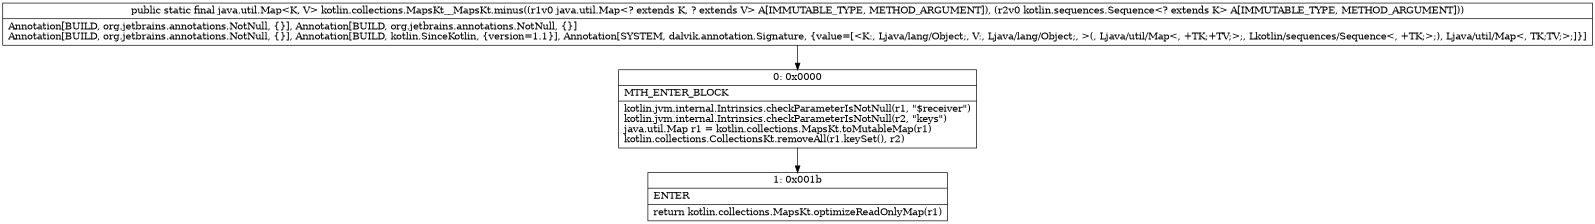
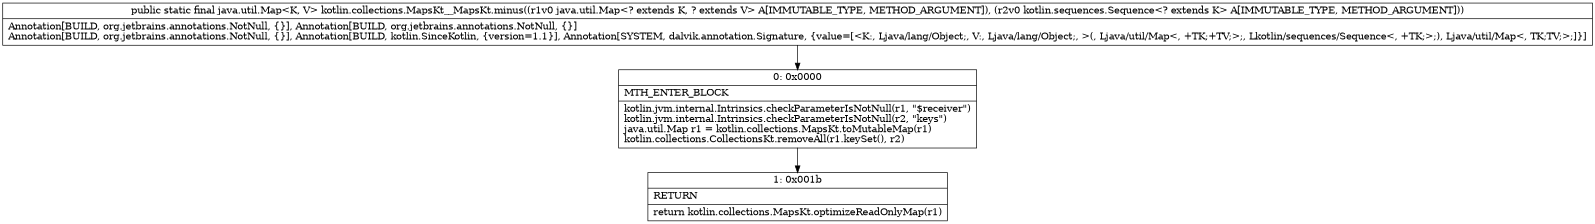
(671, 196) -> (675, 196)
